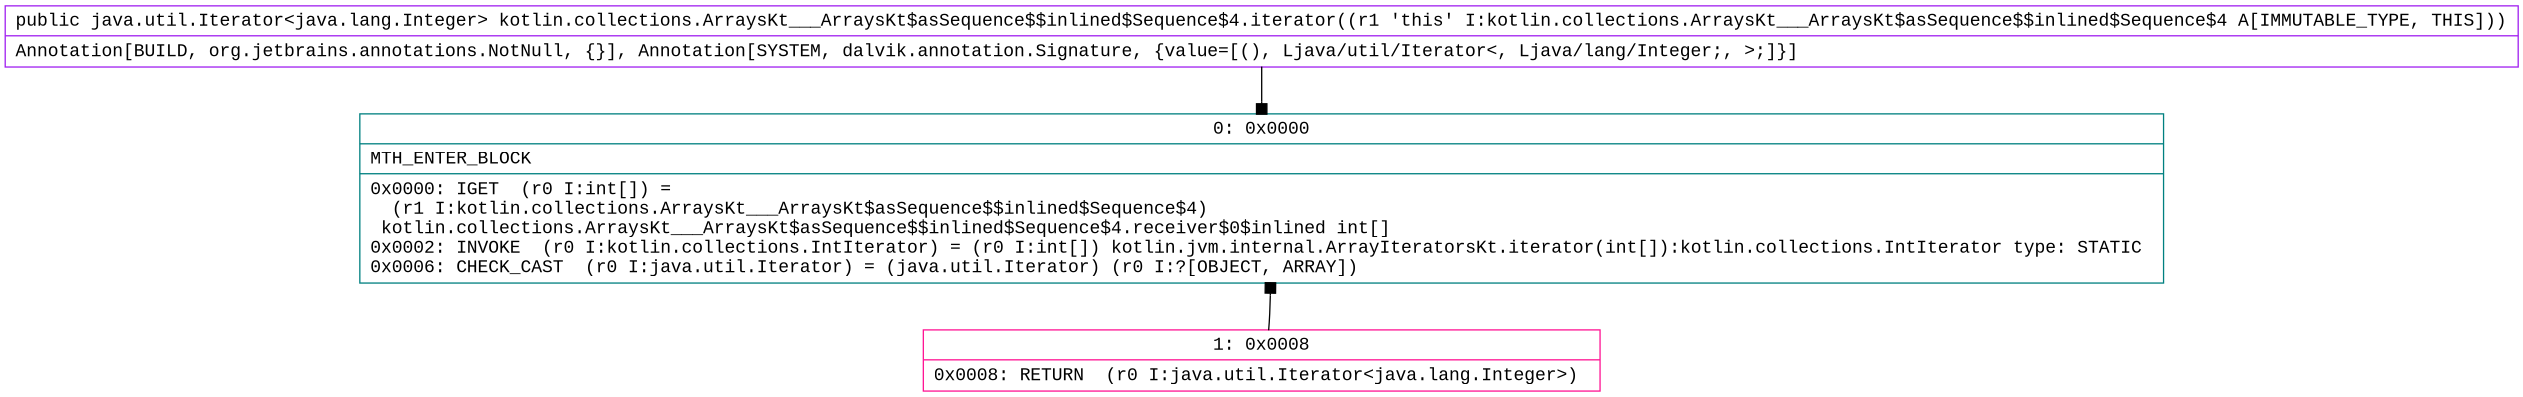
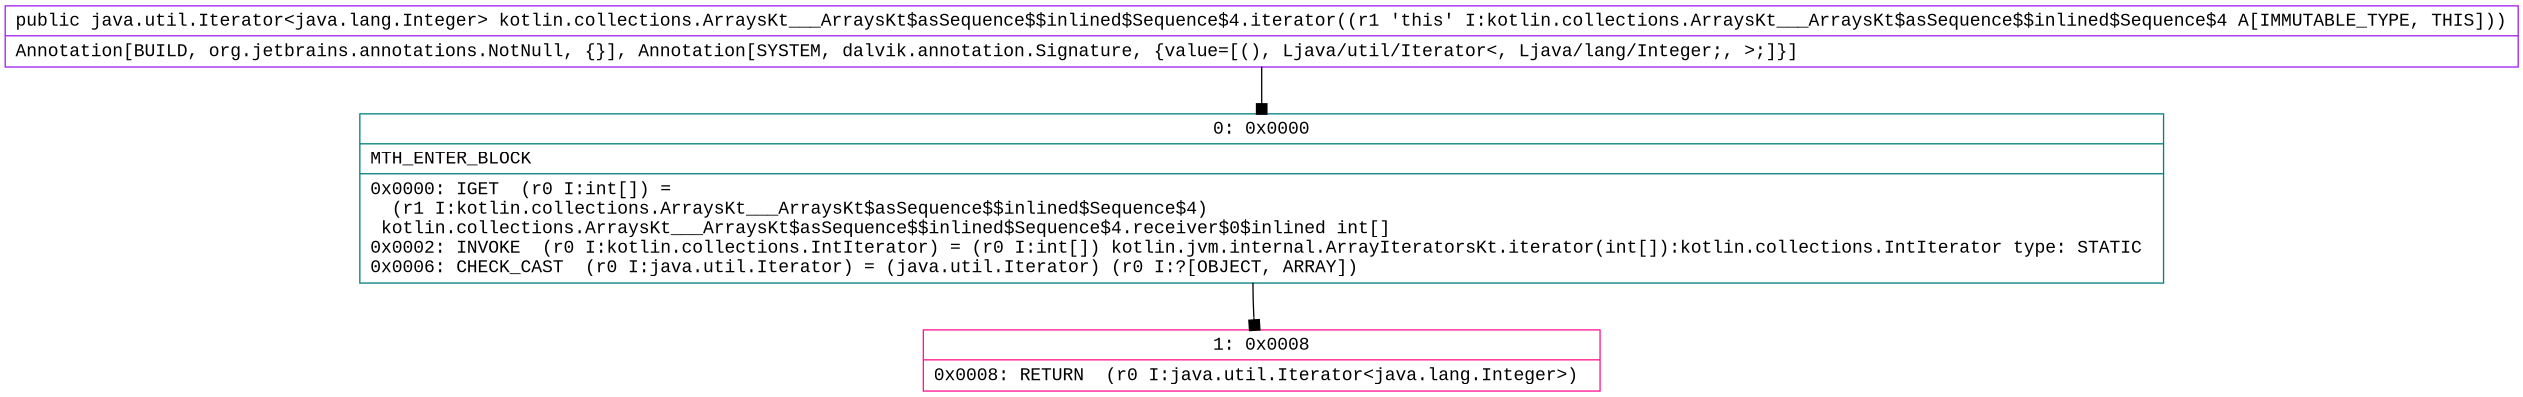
(1270, 313) -> (1253, 300)
